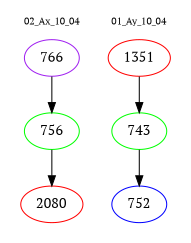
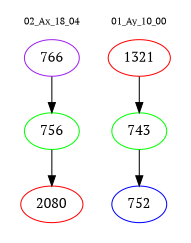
(52, 22) -> (52, 22)
(139, 22) -> (139, 22)
(139, 58) -> (139, 58)
